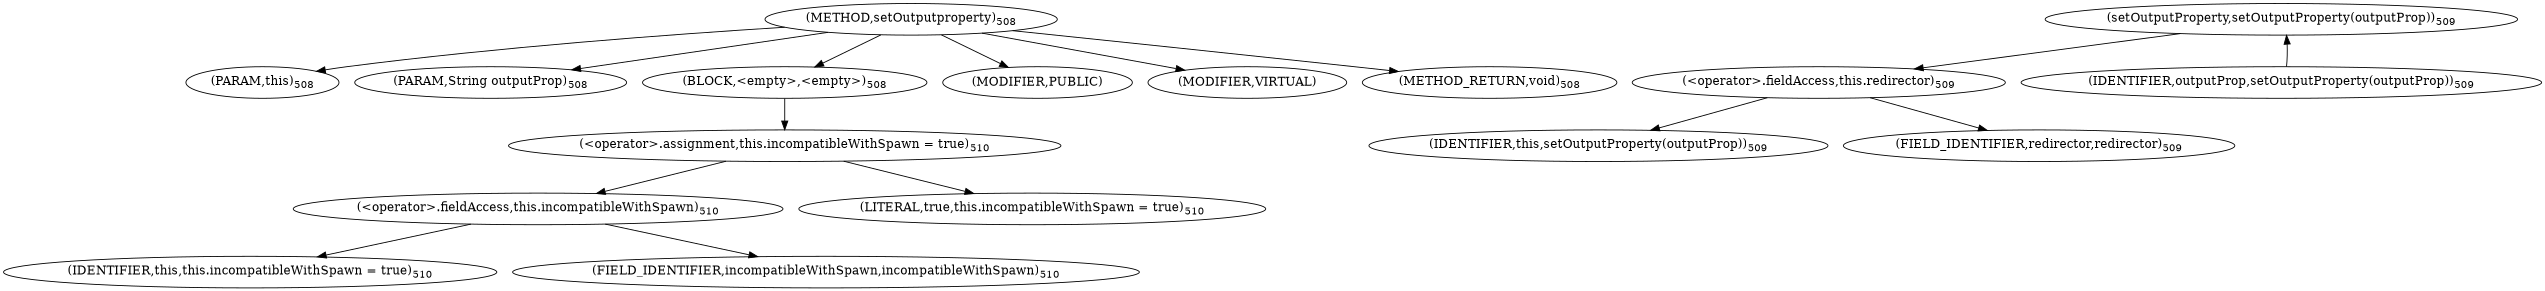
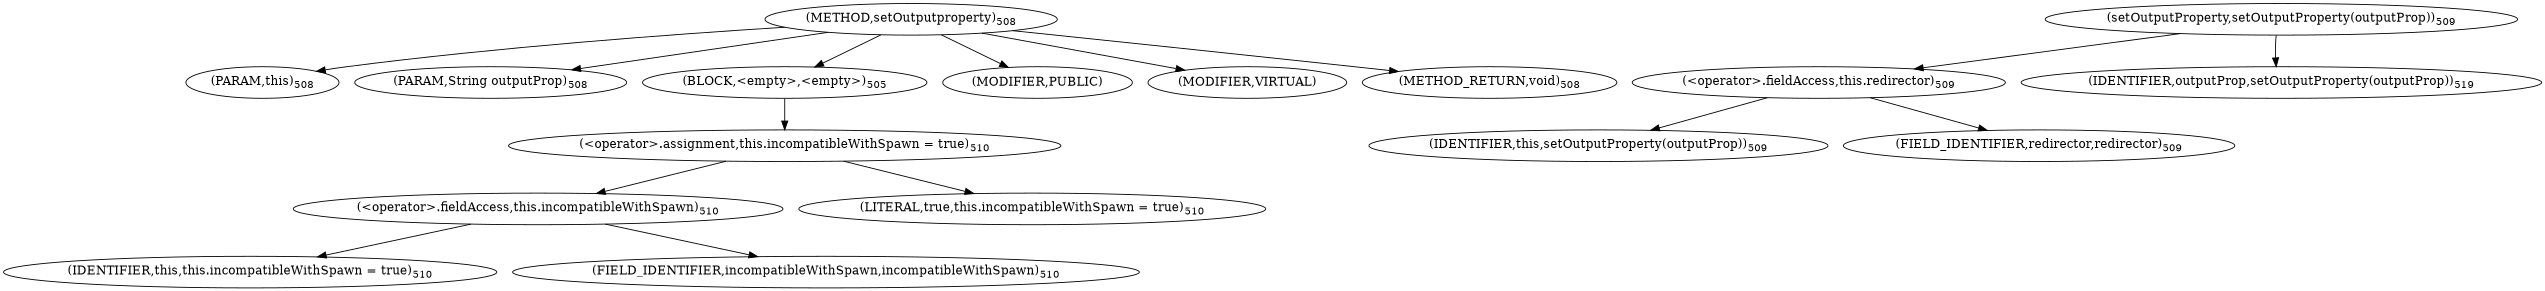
(2287, 55) -> (2275, 47)
(877, 81) -> (877, 81)
(2464, 81) -> (2464, 81)
